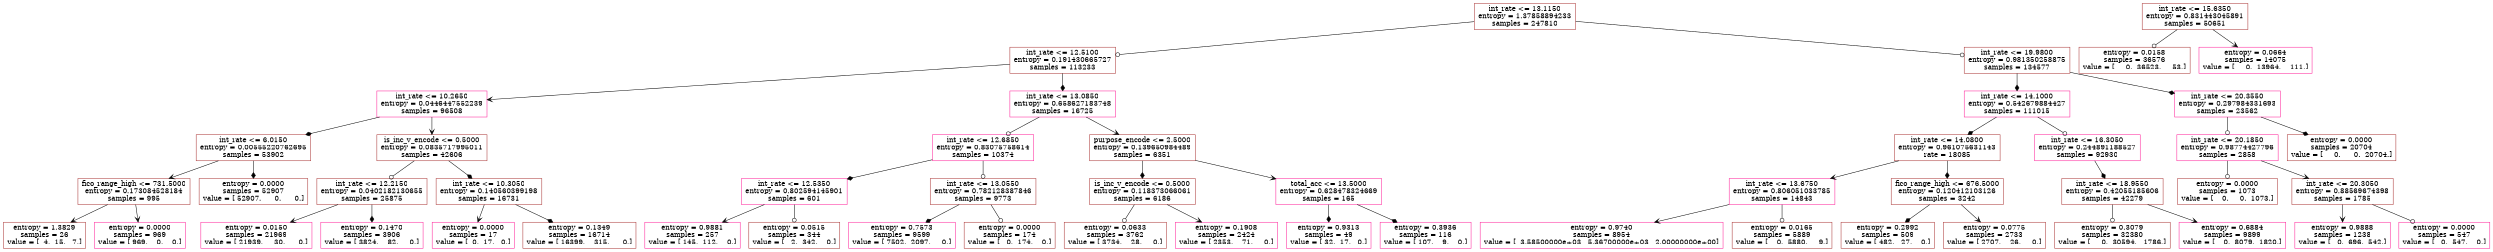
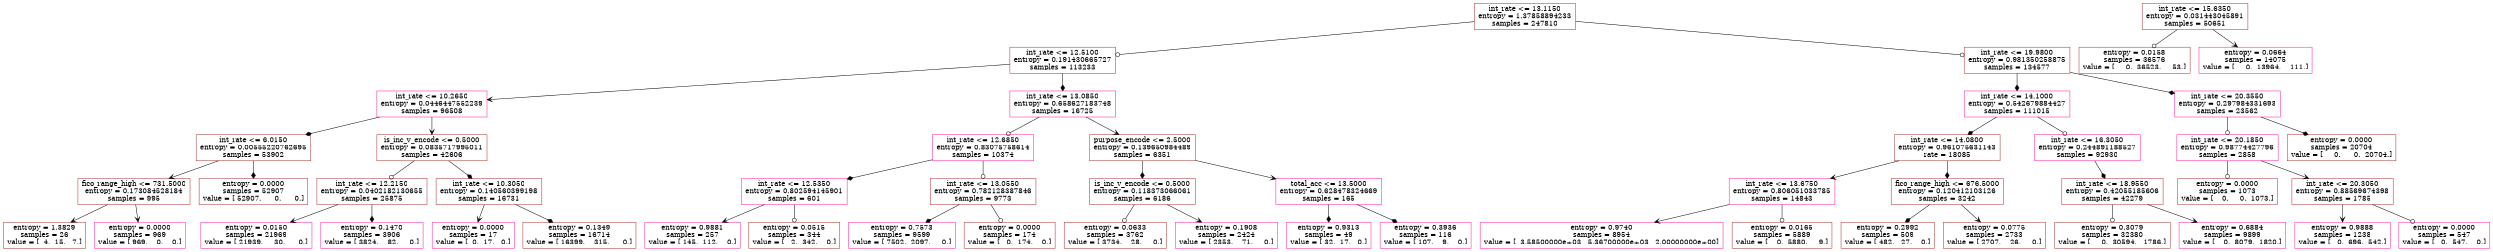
(2195, 16) -> (2195, 16)
